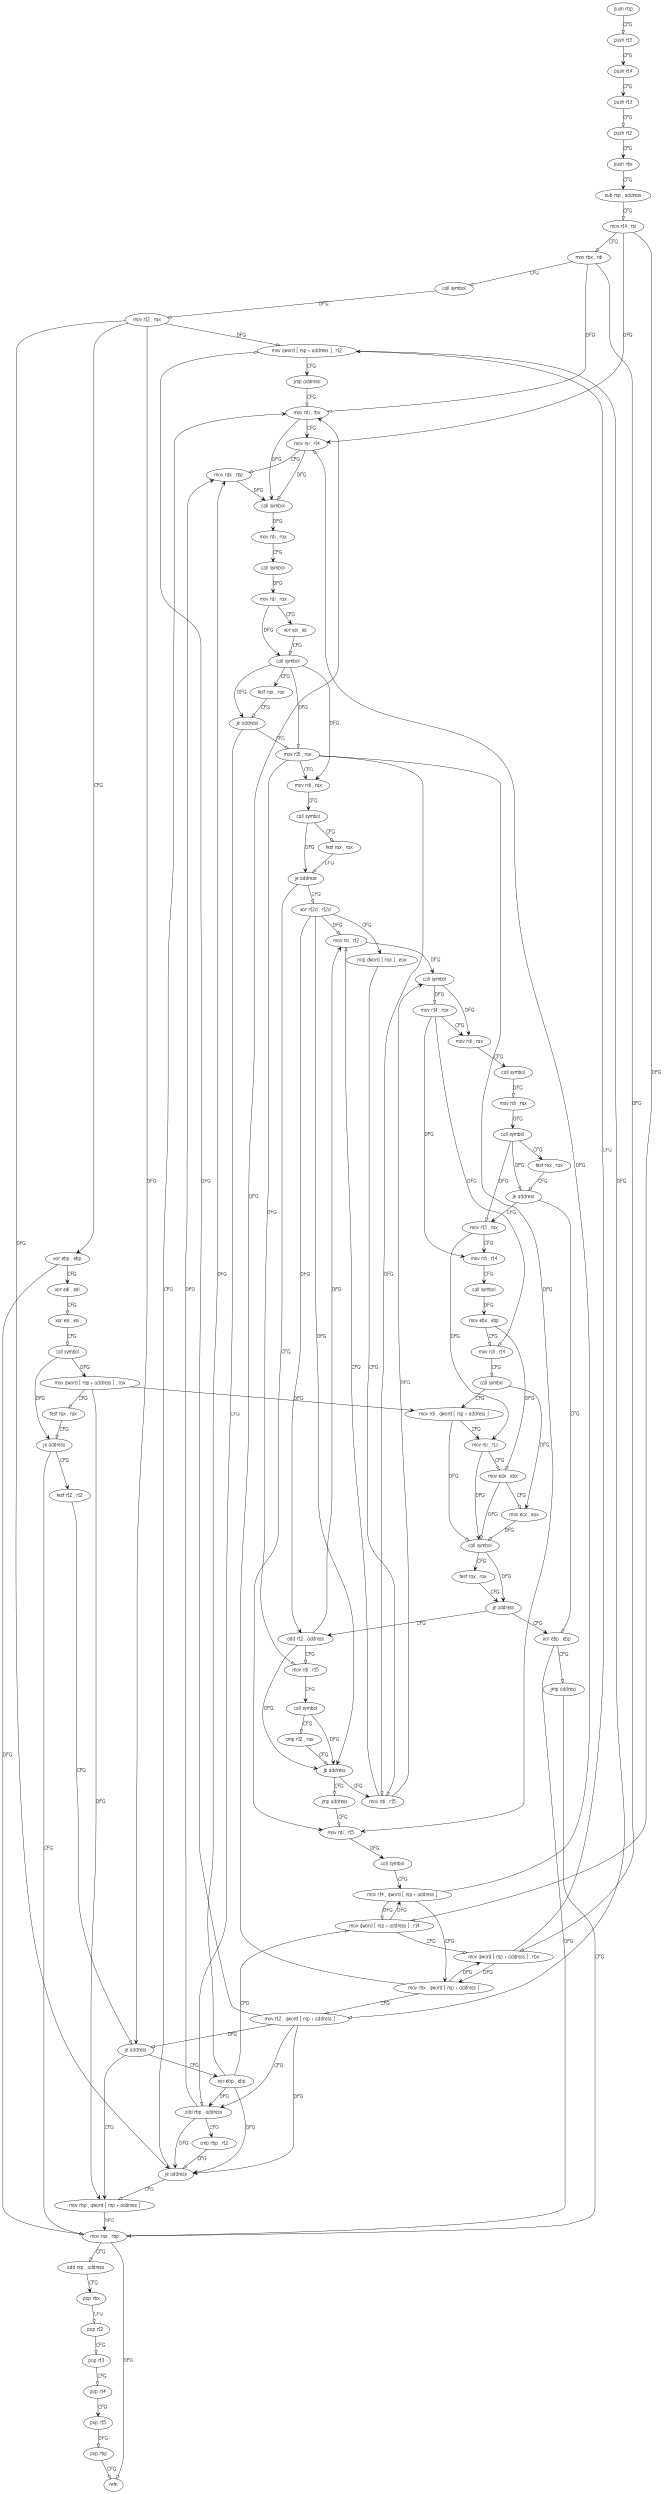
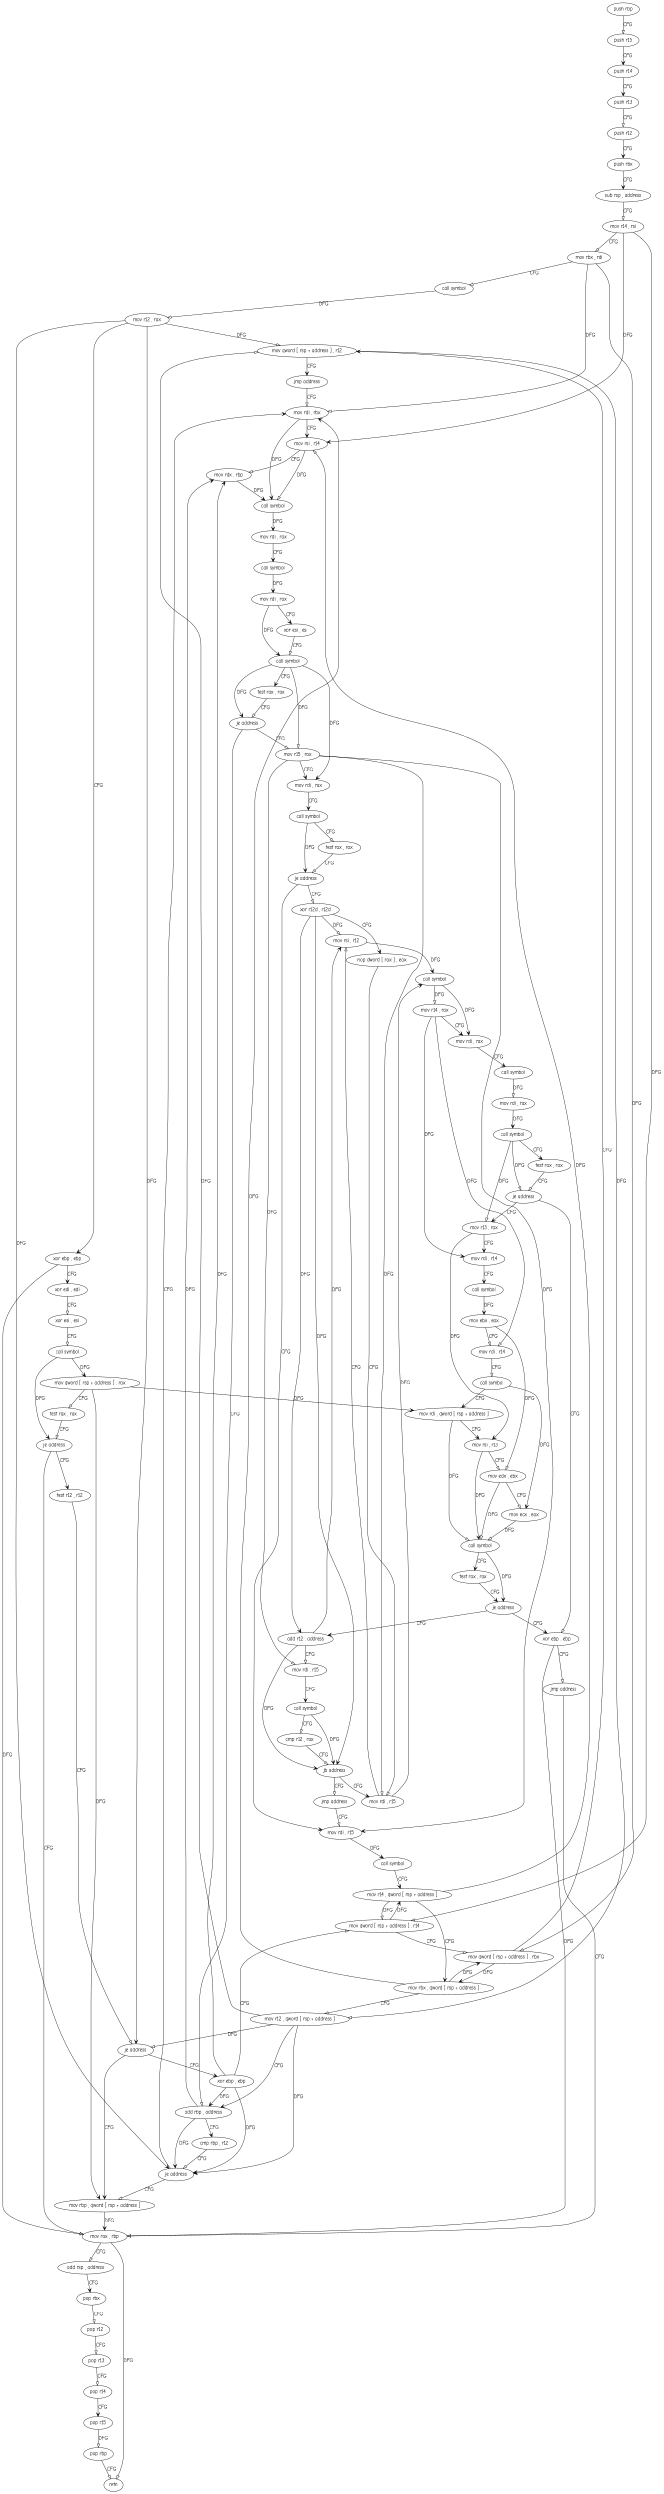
(484, 1321) -> (484, 1321)
